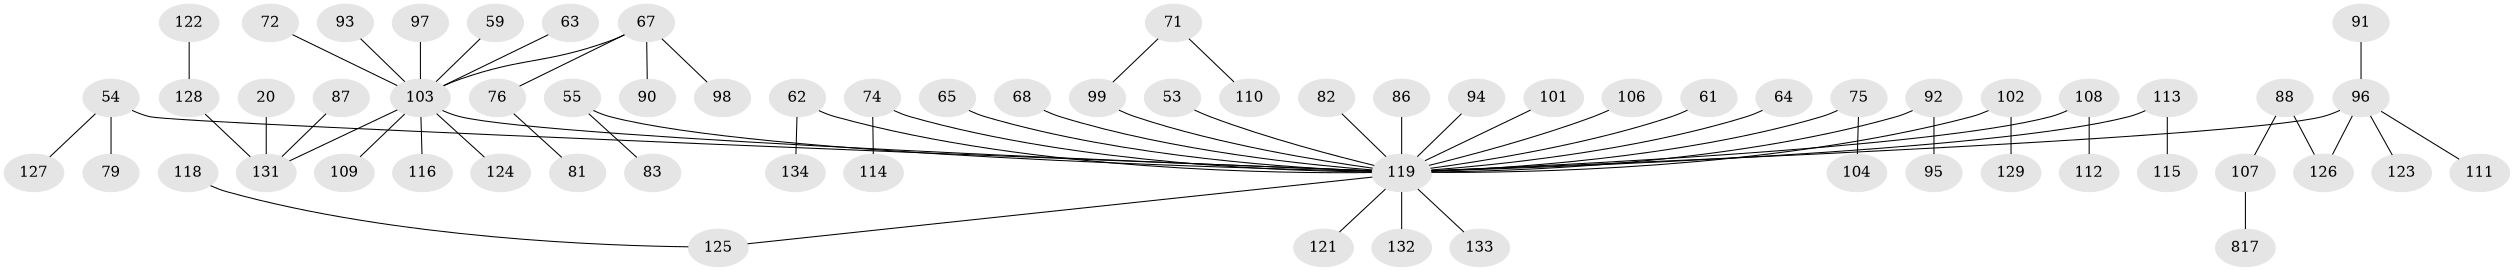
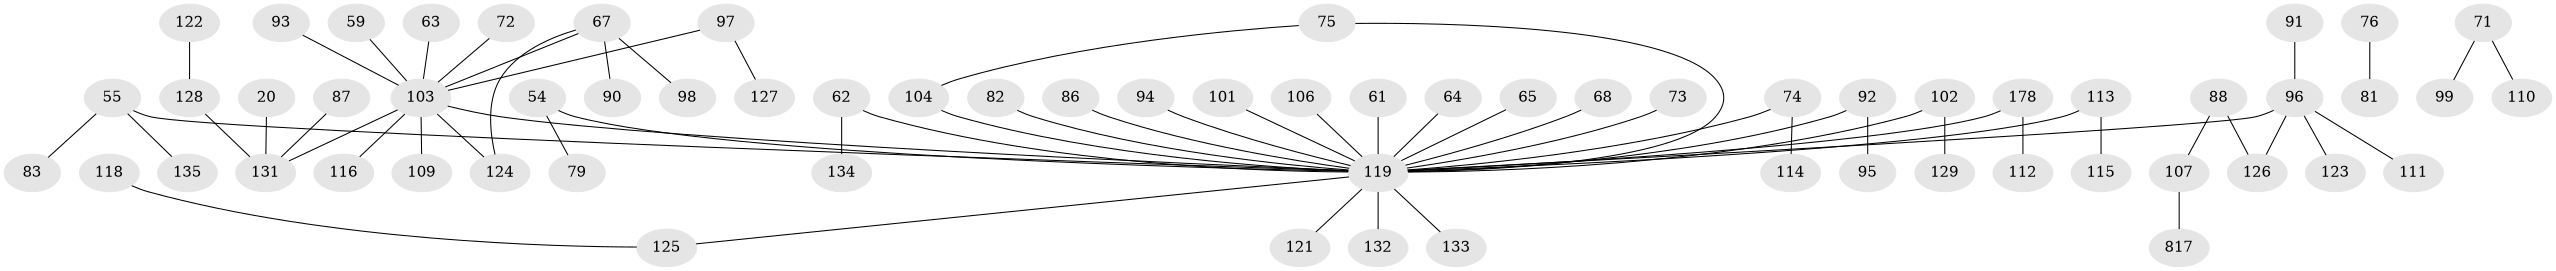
(572, 60) -> (507, 70)
(1172, 98) -> (1678, 98)
(2089, 98) -> (2023, 98)
(73, 135) -> (745, 60)
(1244, 146) -> (1143, 153)
none -> (188, 173)
